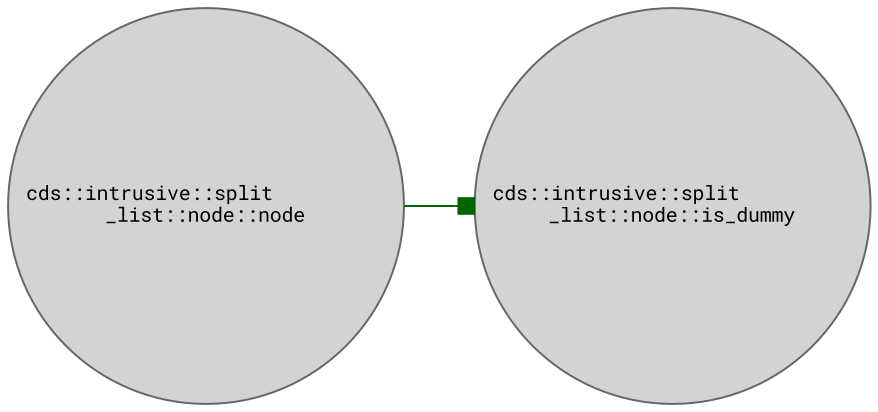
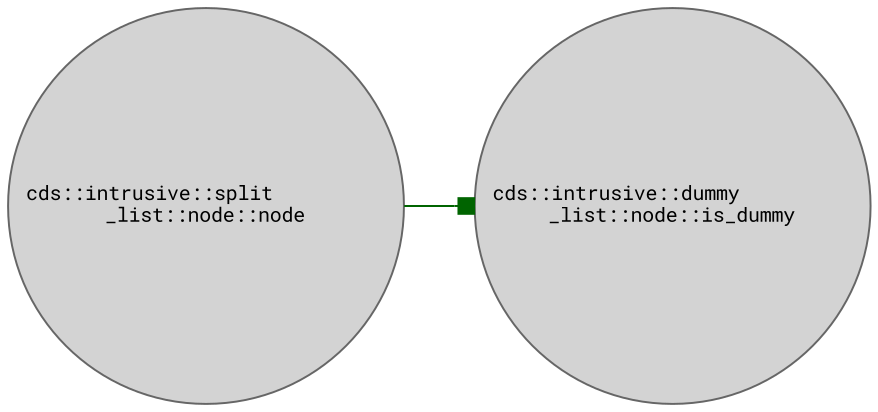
(673, 206) -> (673, 206)
